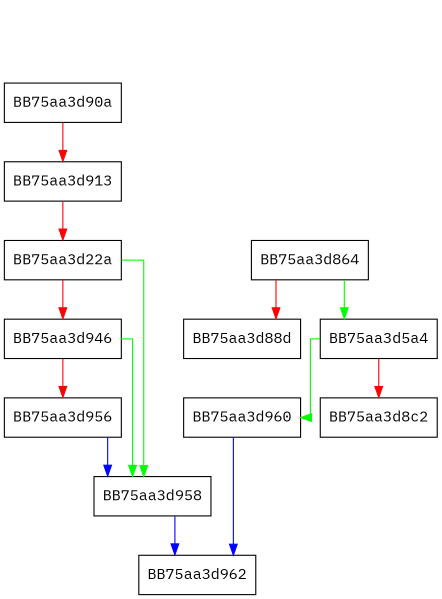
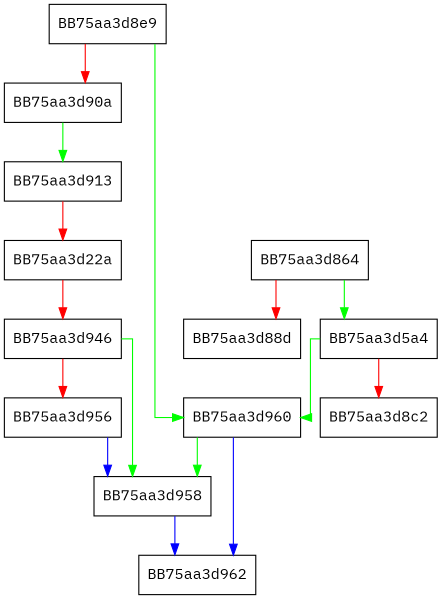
none -> (108, 24)
(63, 137) -> (63, 137)
(144, 352) -> (197, 451)
